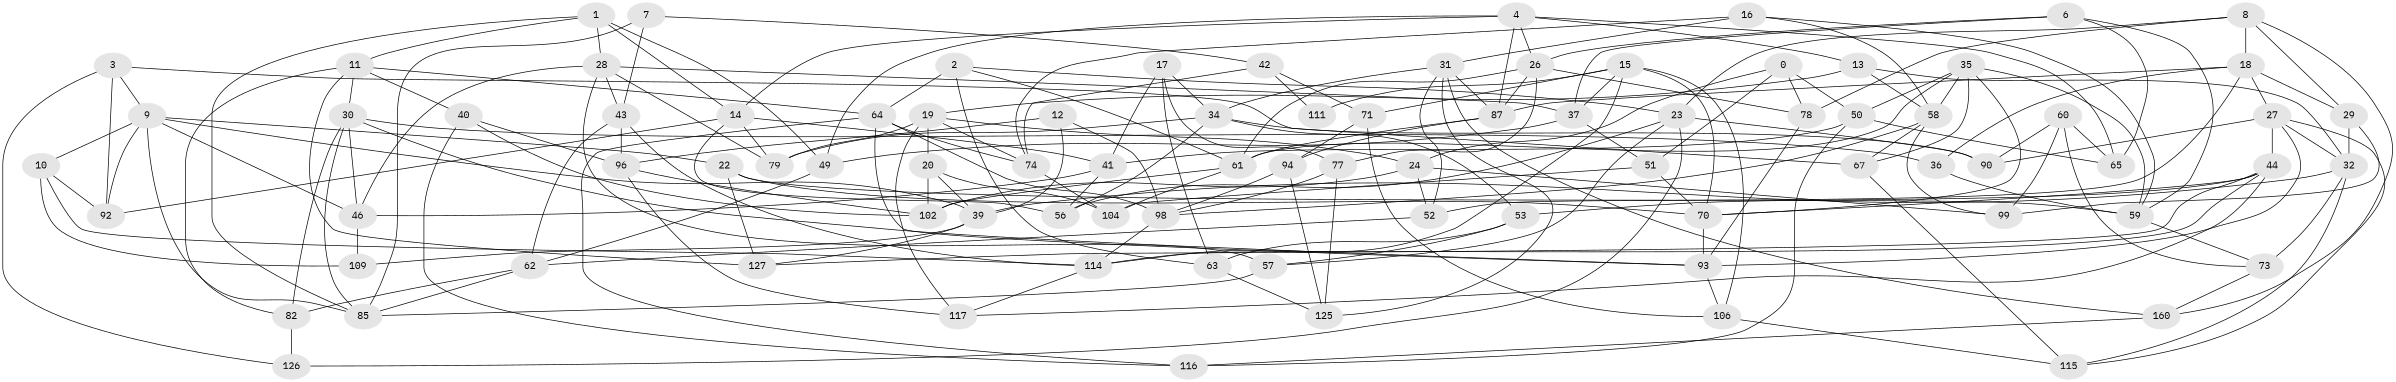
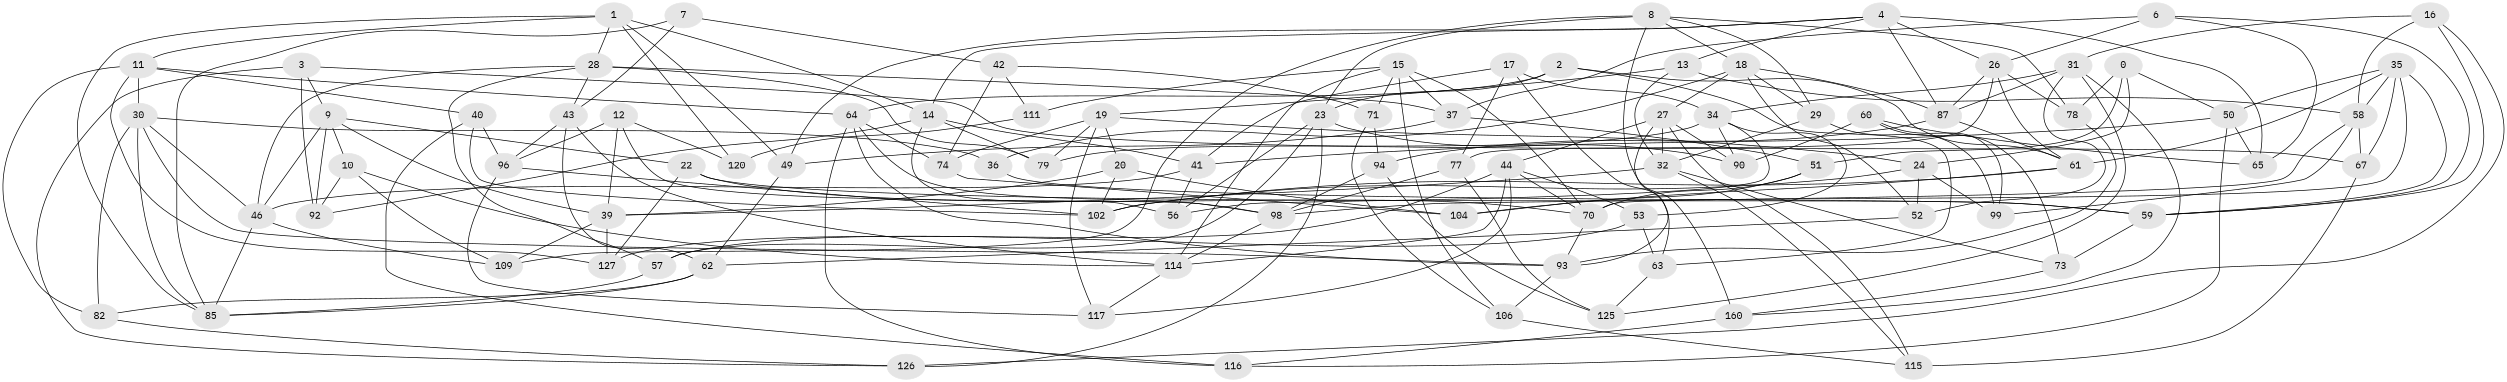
(1340, 40) -> (1808, 325)
none -> (737, 166)
none -> (1114, 231)
(183, 256) -> (234, 266)
